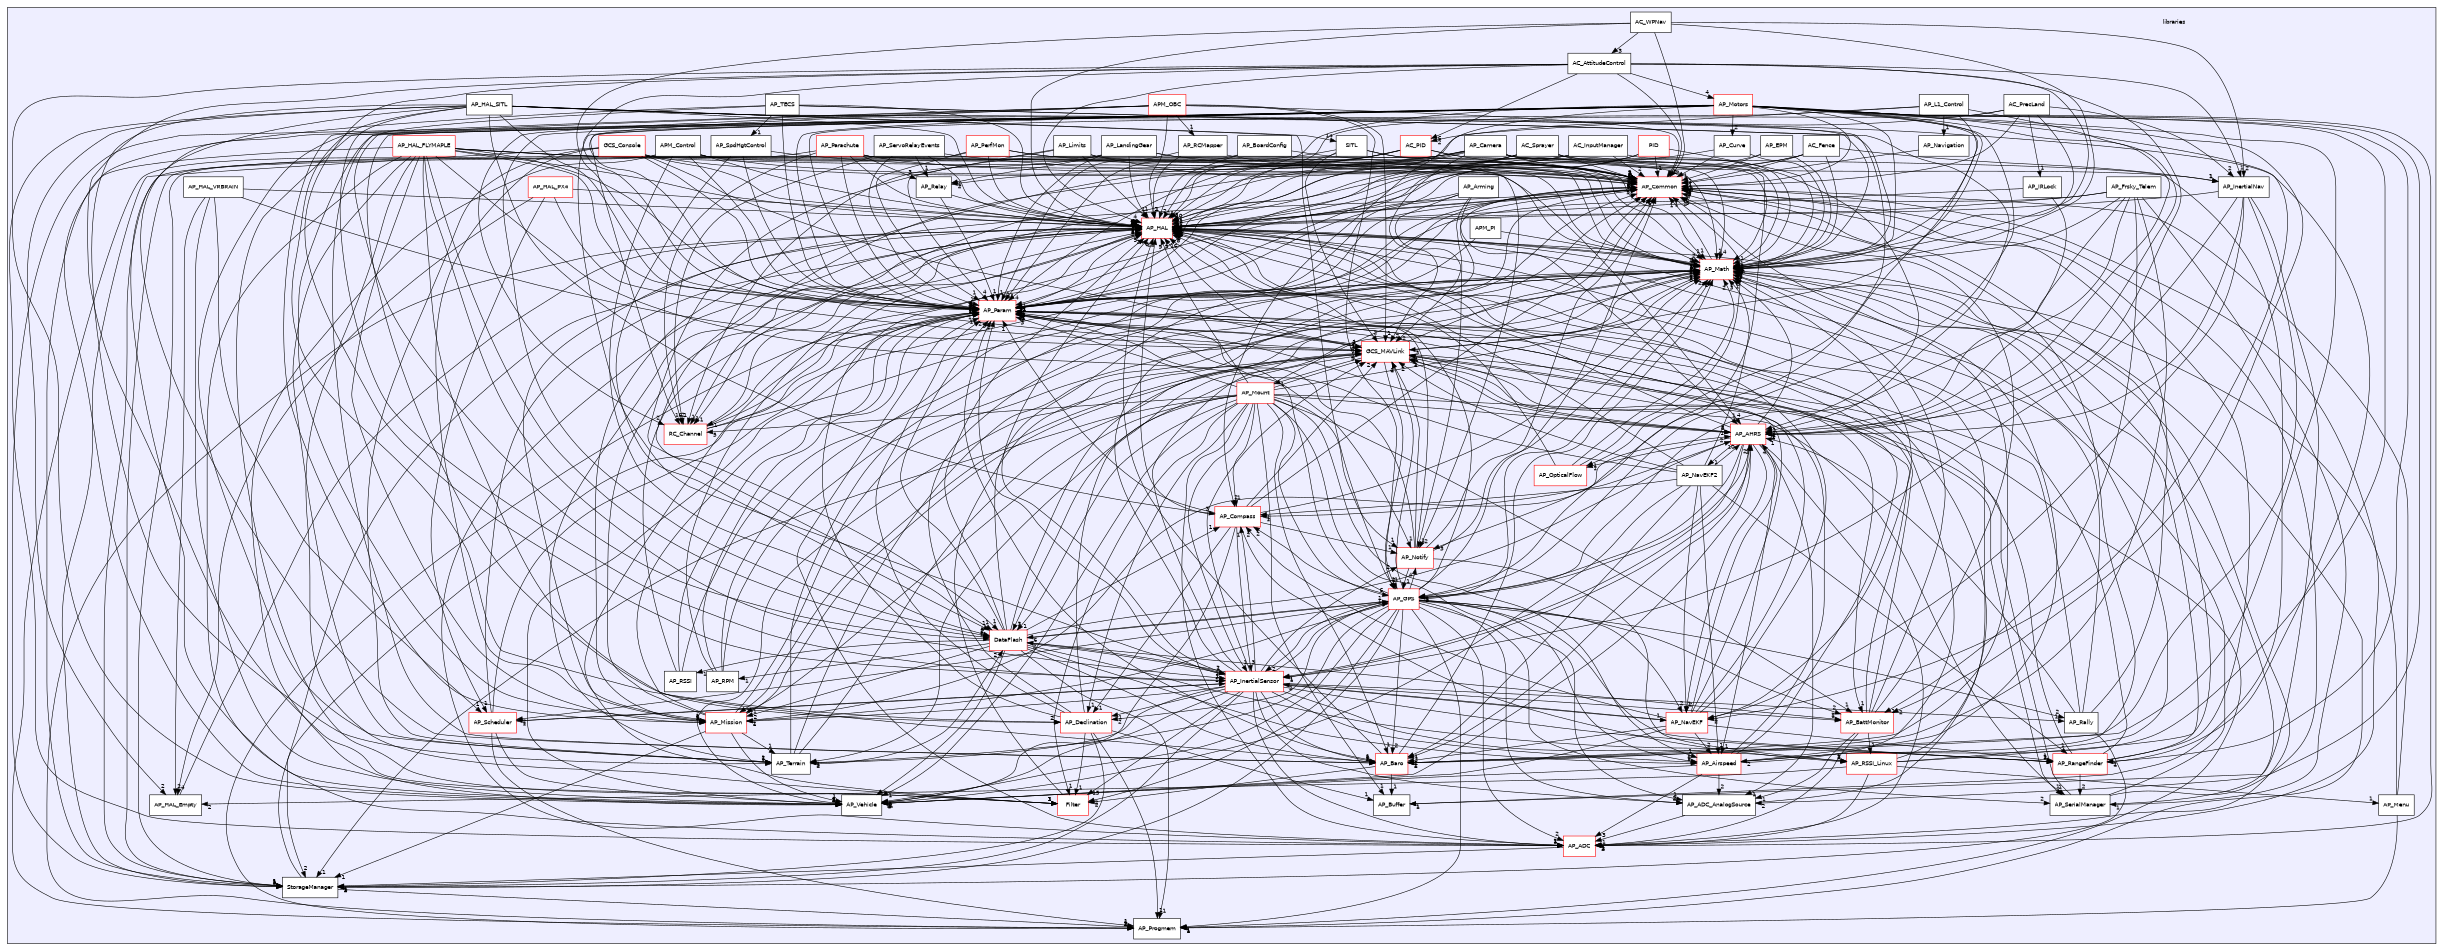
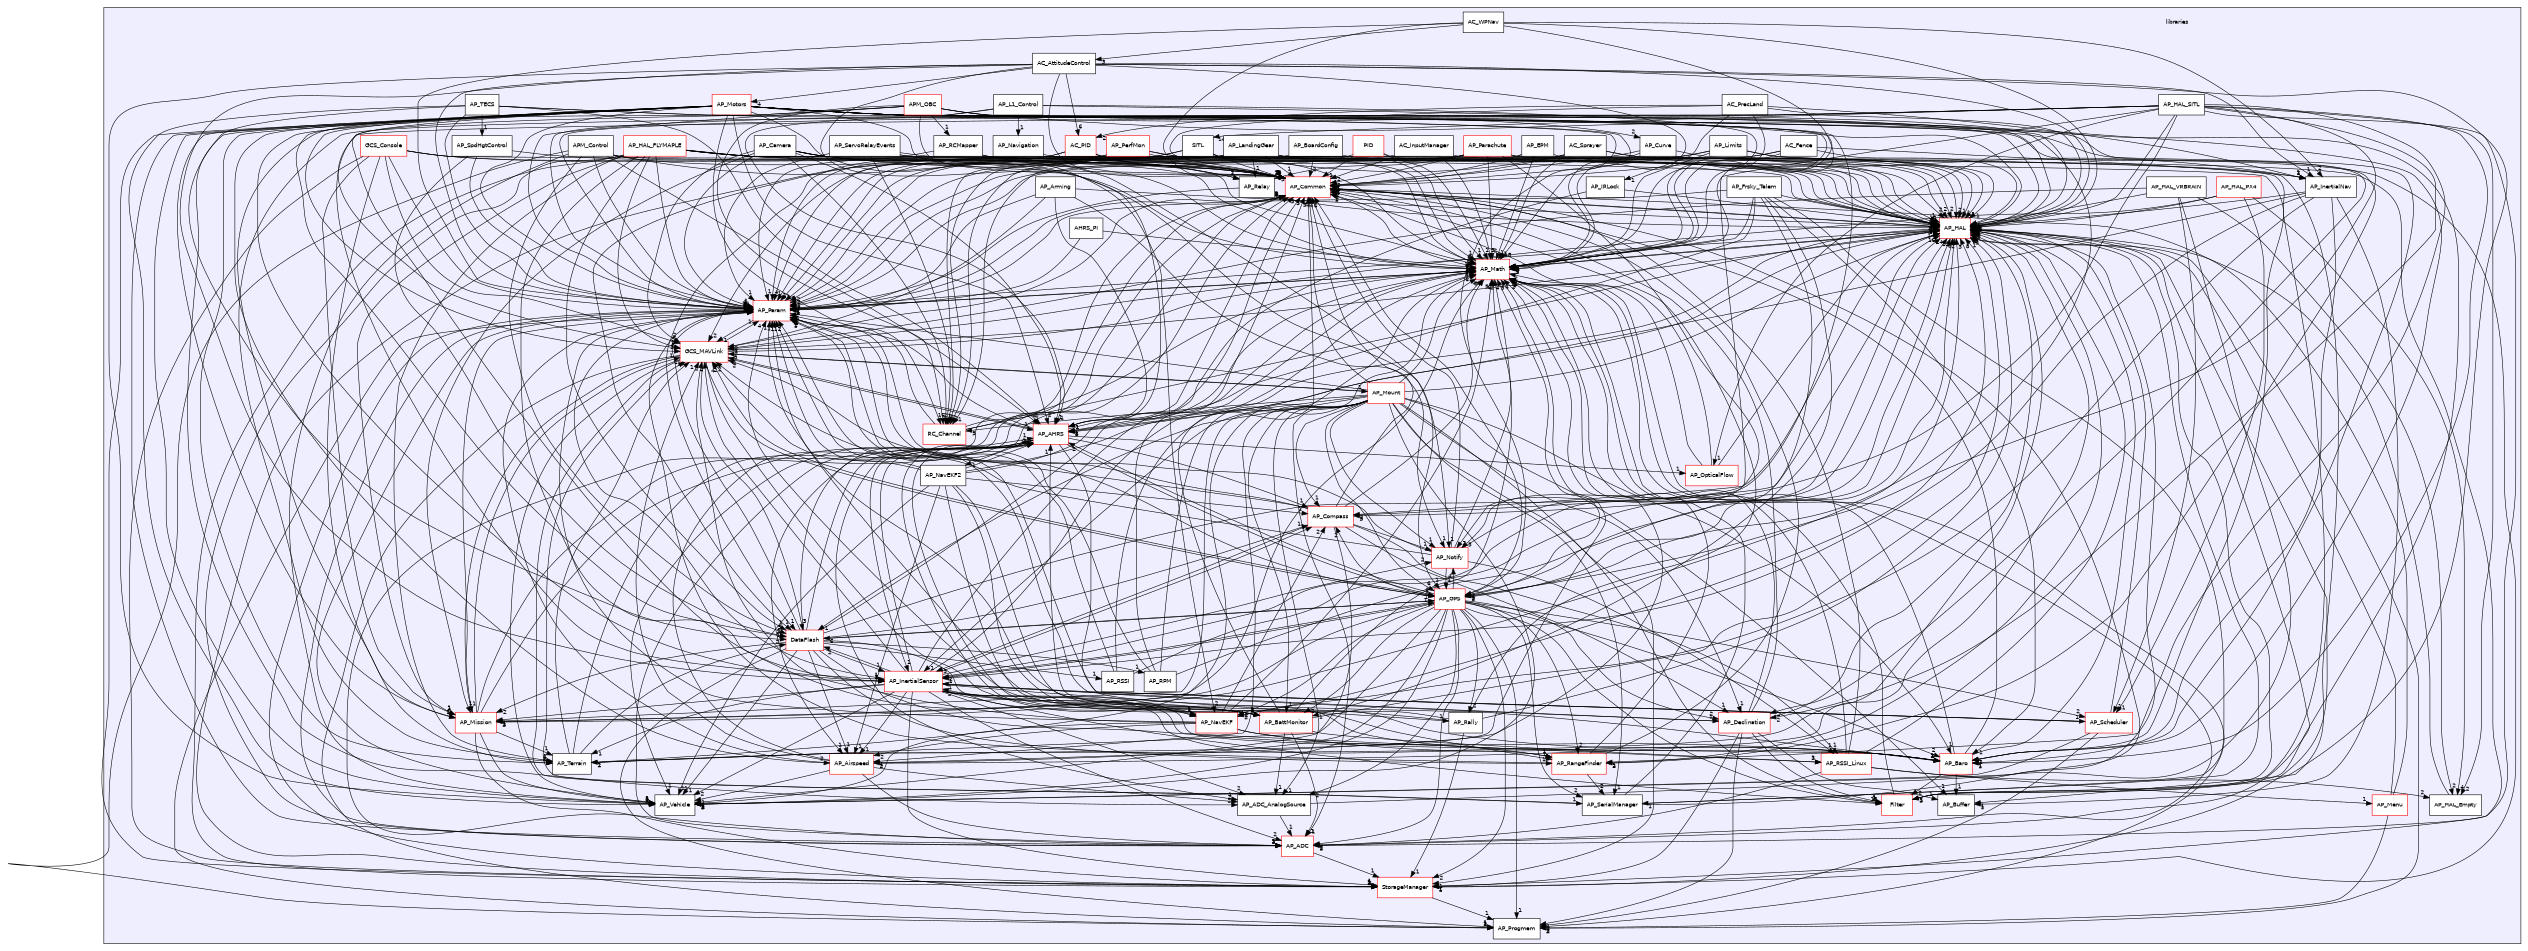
none -> (1774, 159)
(1485, 228) -> (1086, 228)
(2396, 805) -> (2390, 805)
(310, 888) -> (1405, 888)
